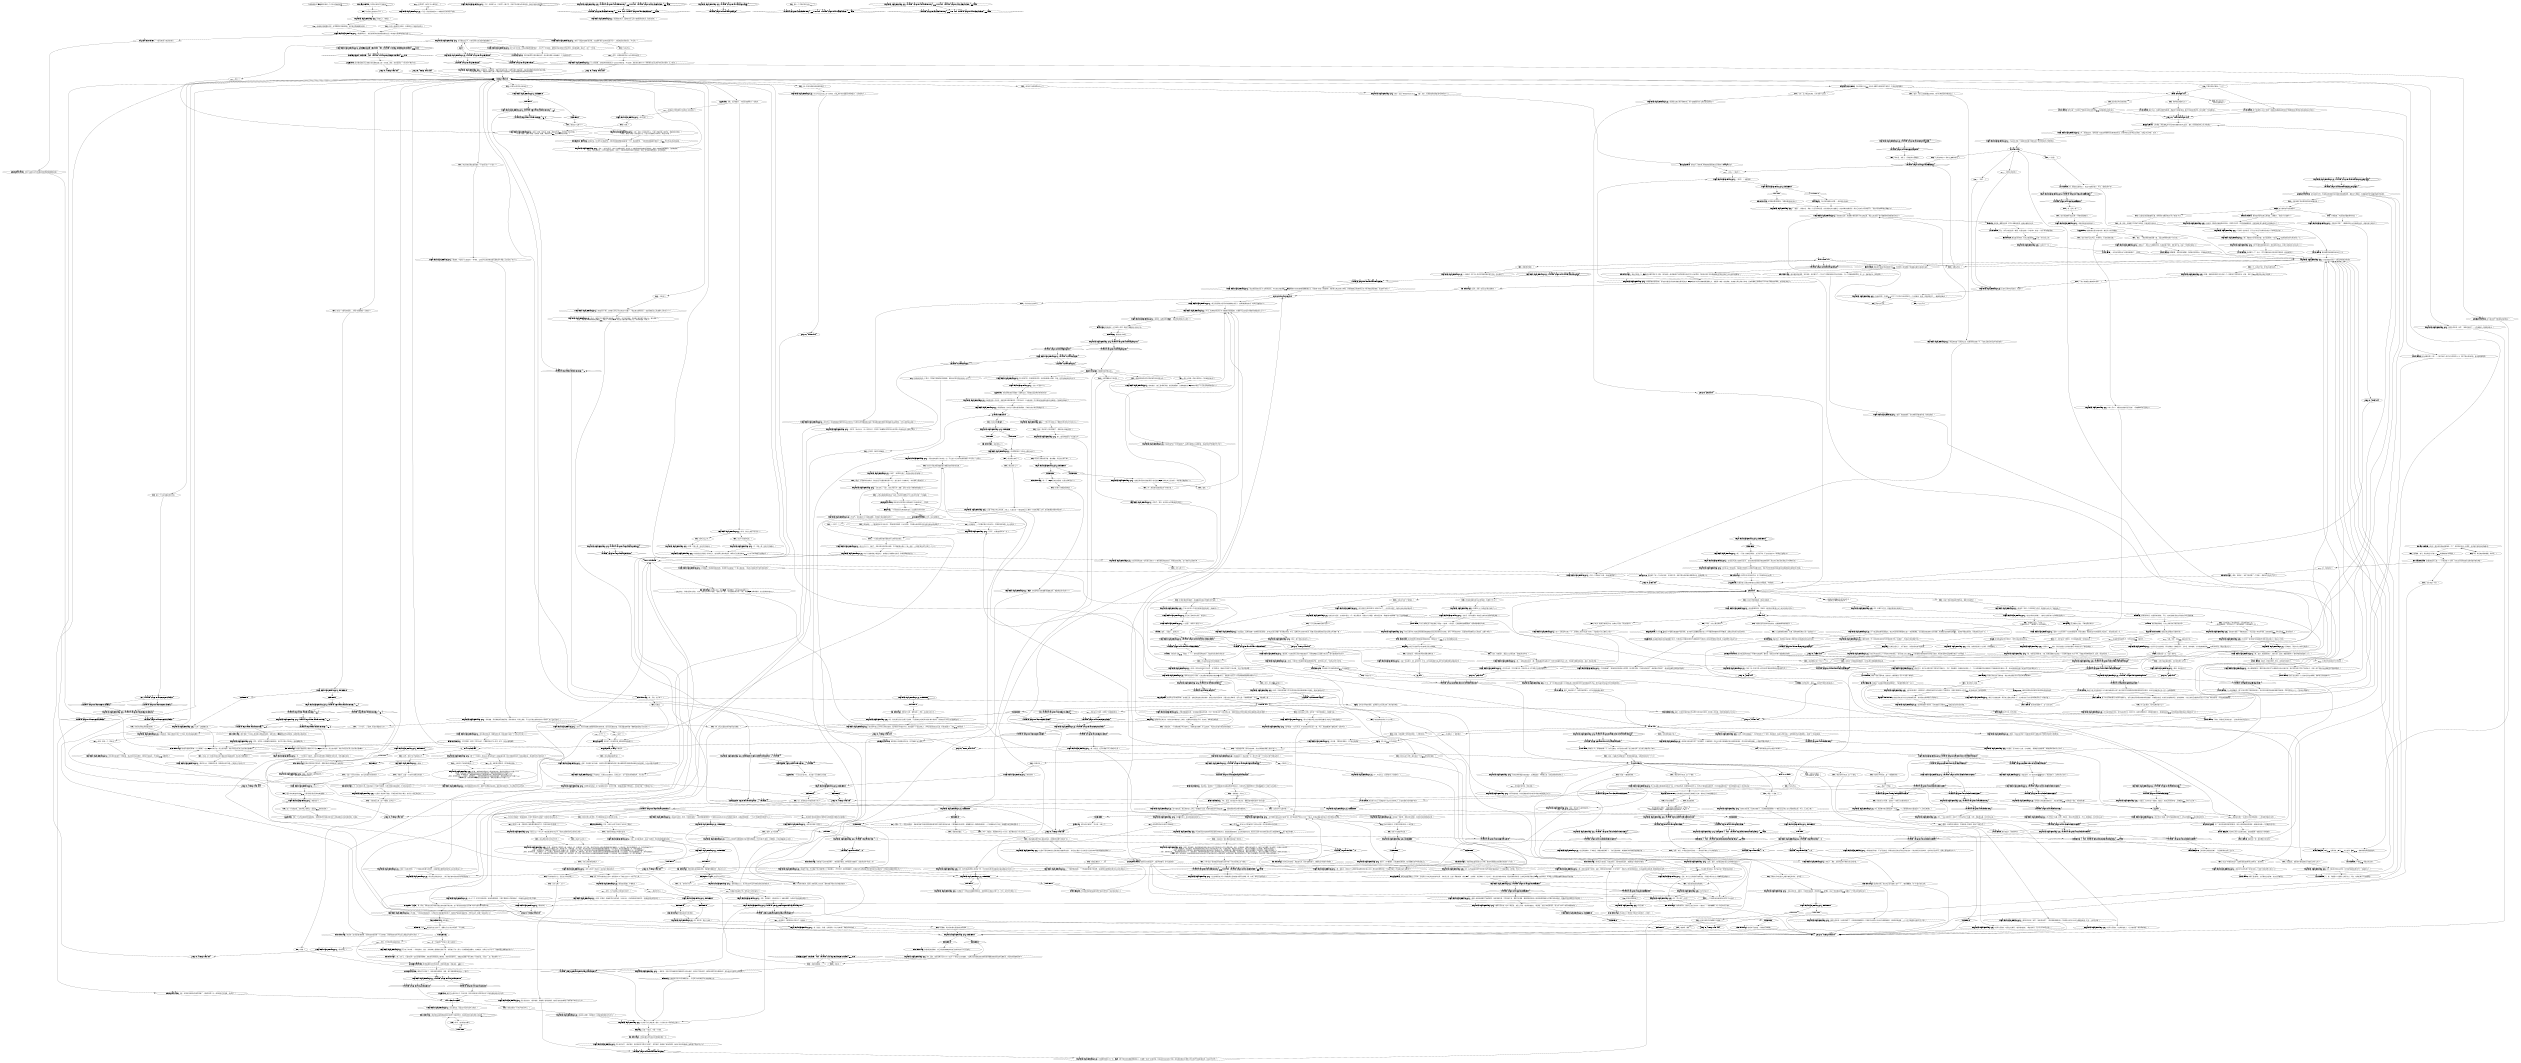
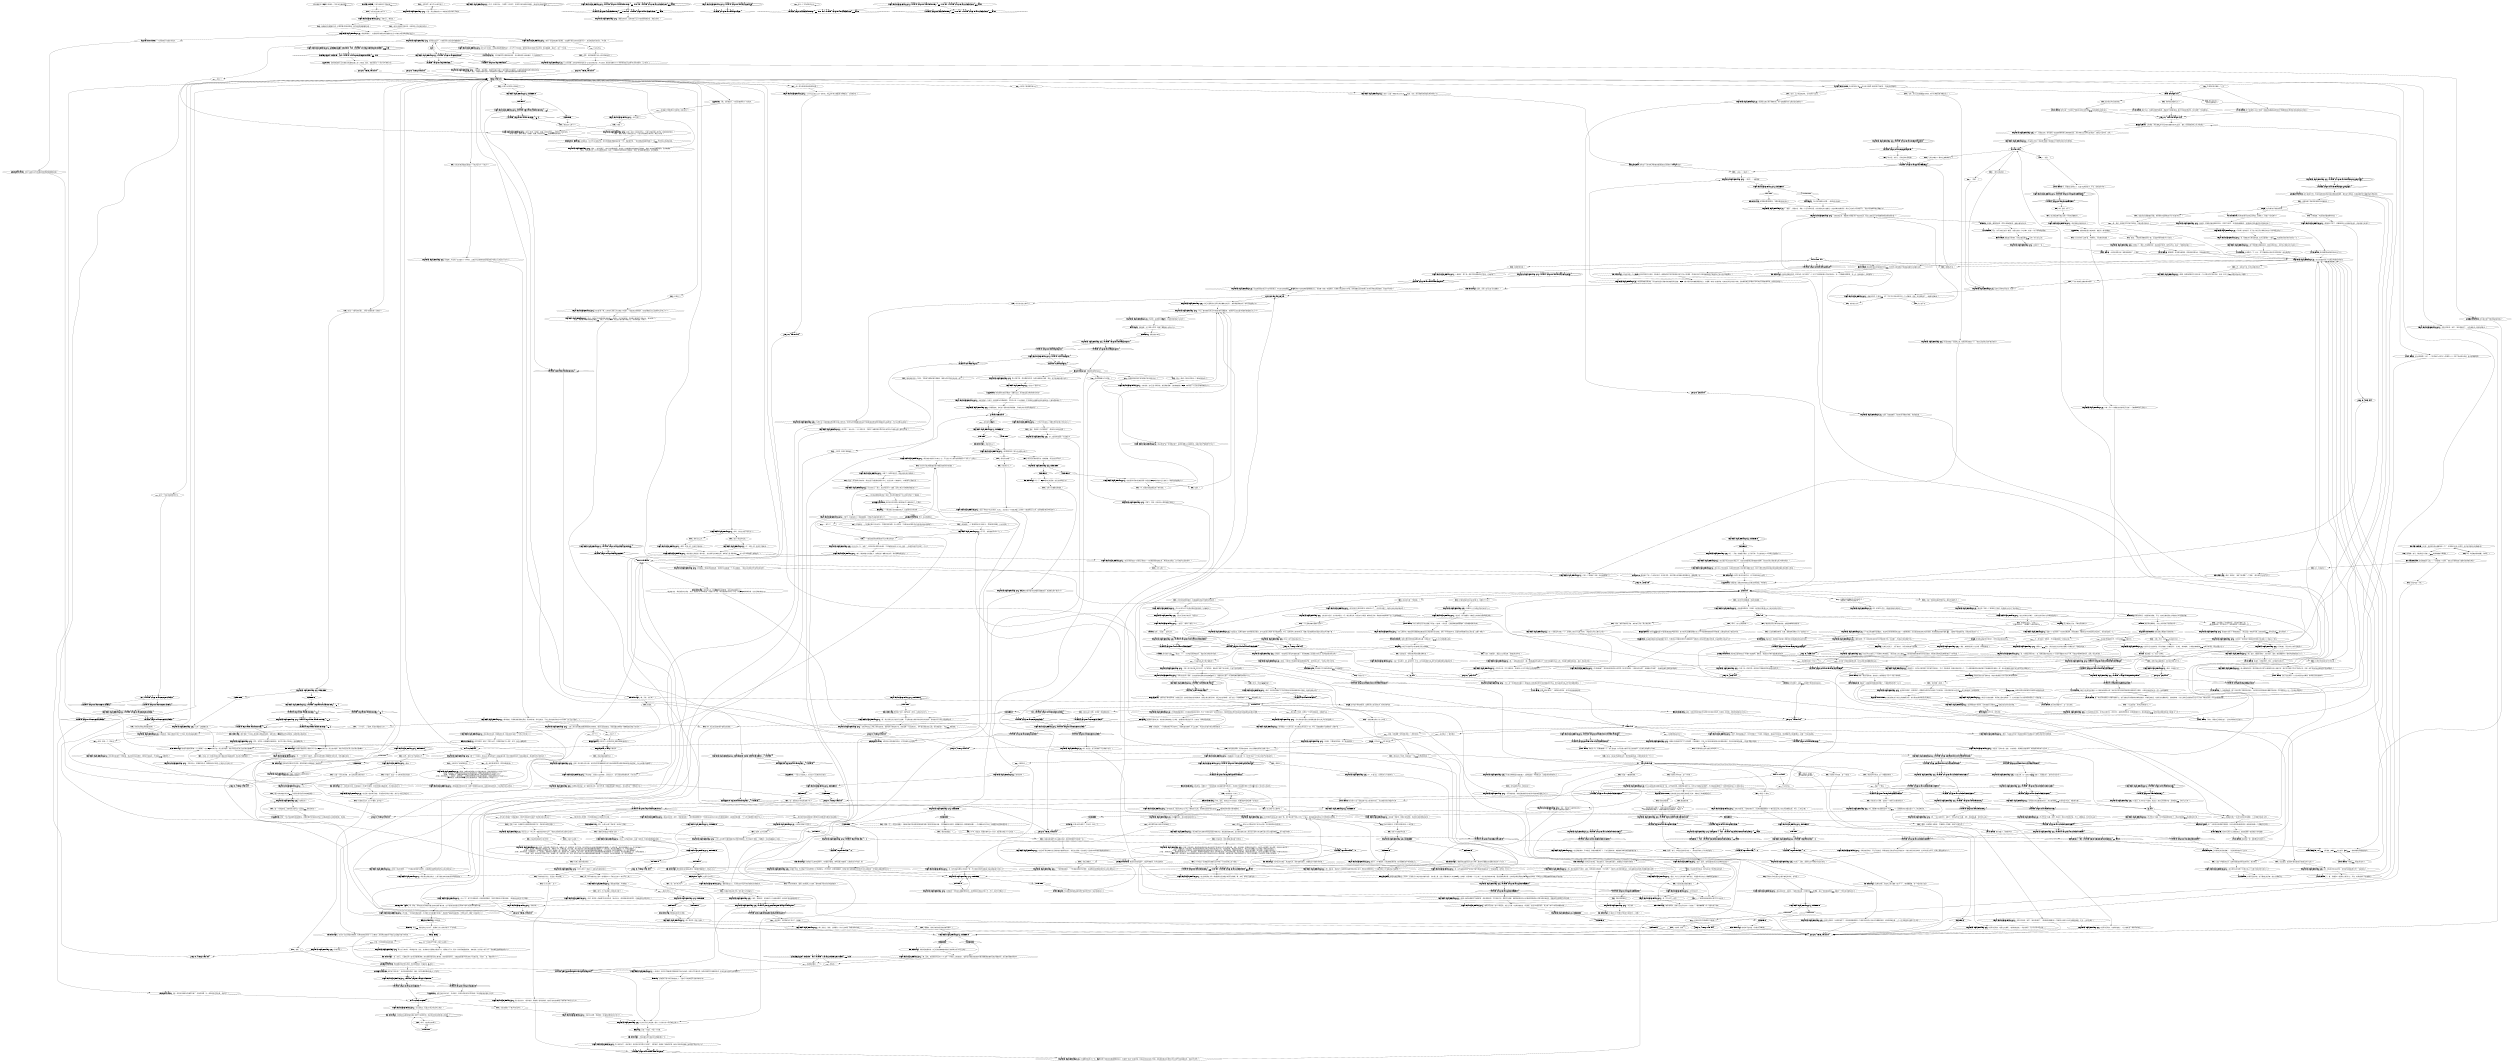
(1879, 304) -> (1853, 304)
(689, 979) -> (678, 979)
